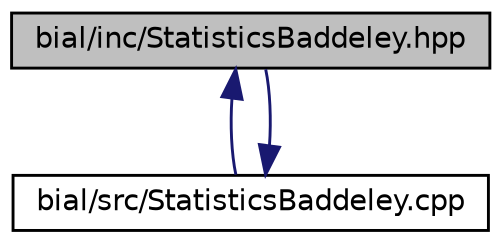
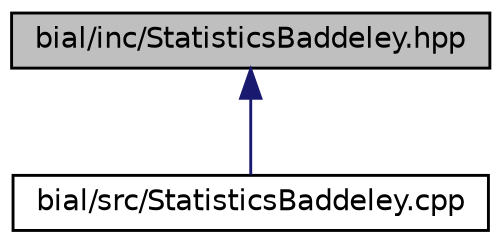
(270, 107) -> none
